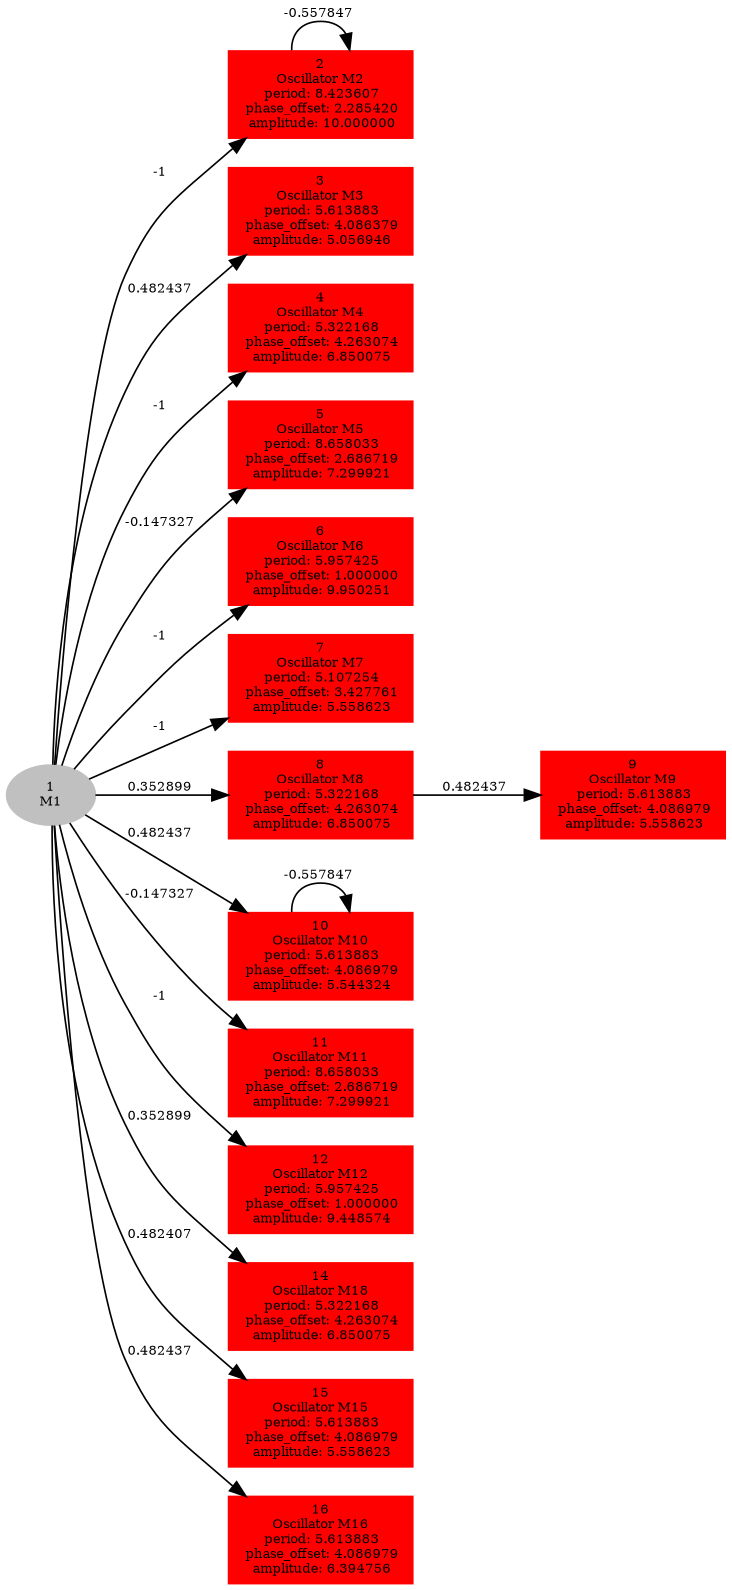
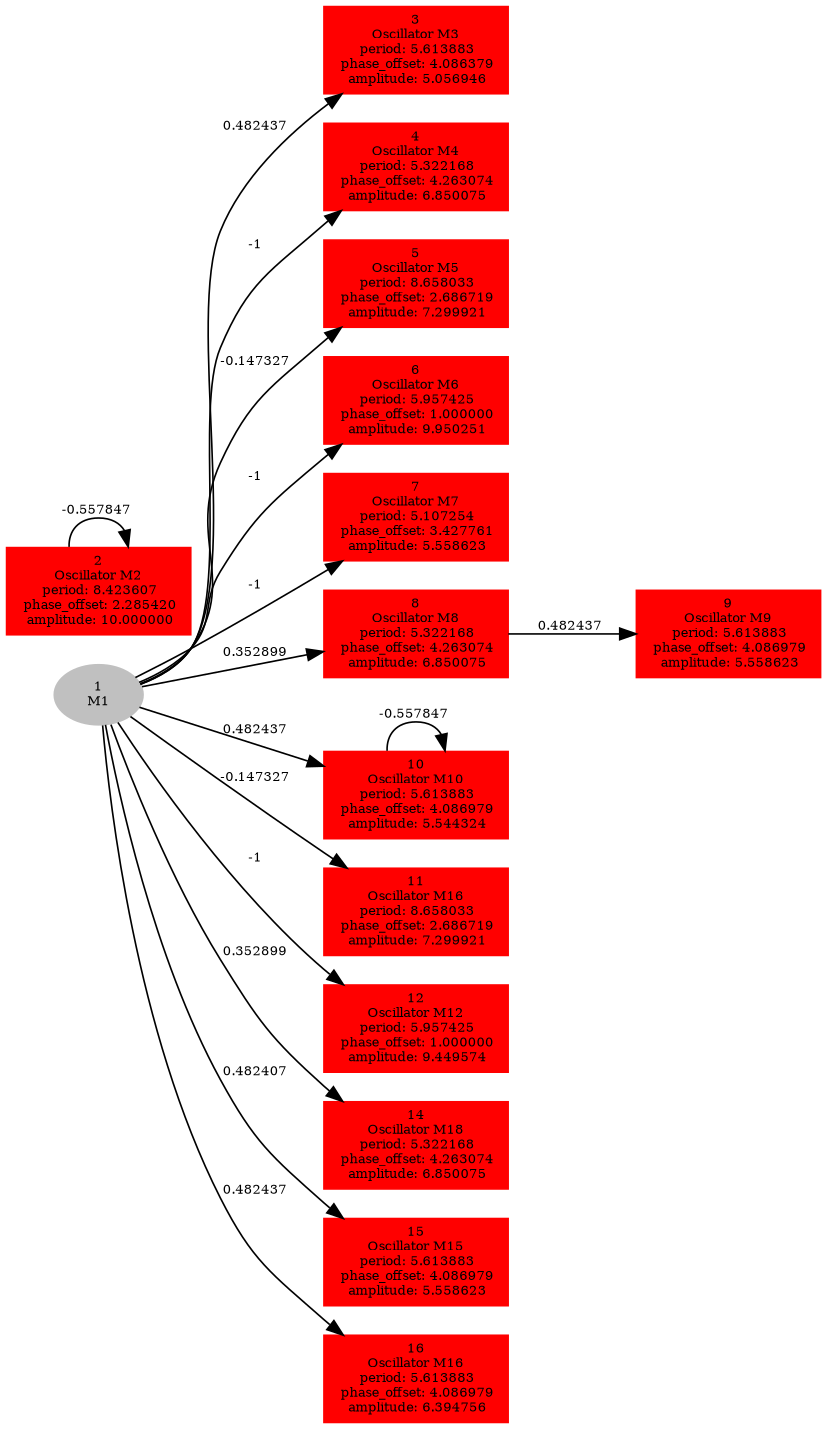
(89, 435) -> none
(321, 1057) -> (416, 896)
(321, 1219) -> (416, 1057)
